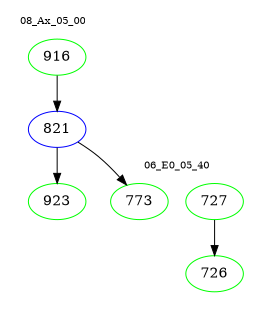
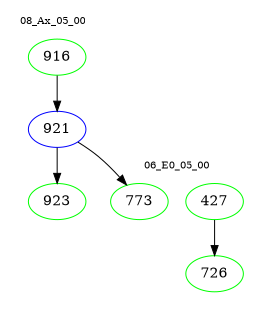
(57, 129) -> (57, 129)
(177, 166) -> (177, 166)
(215, 202) -> (215, 202)
